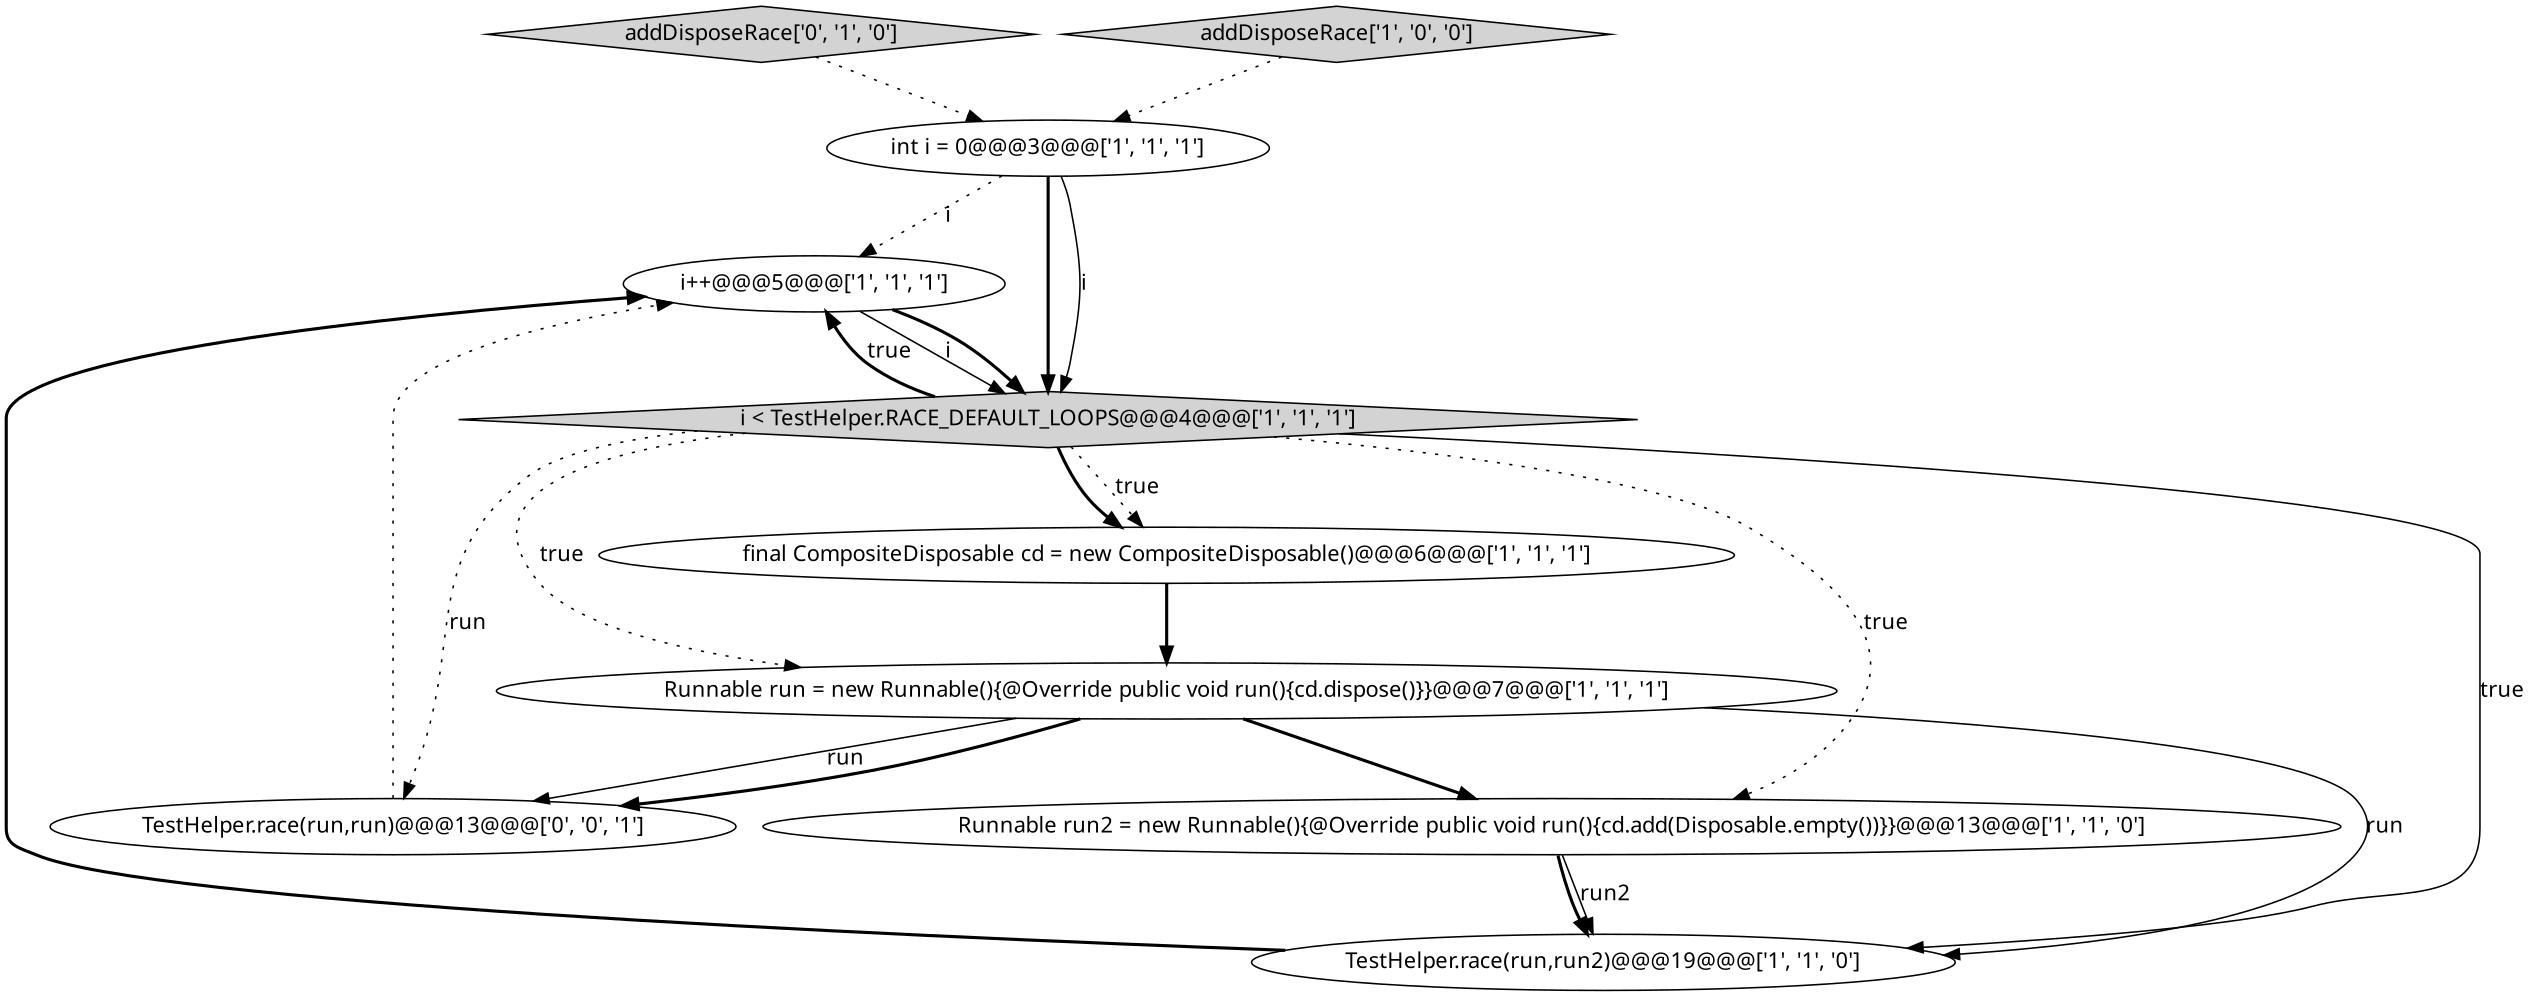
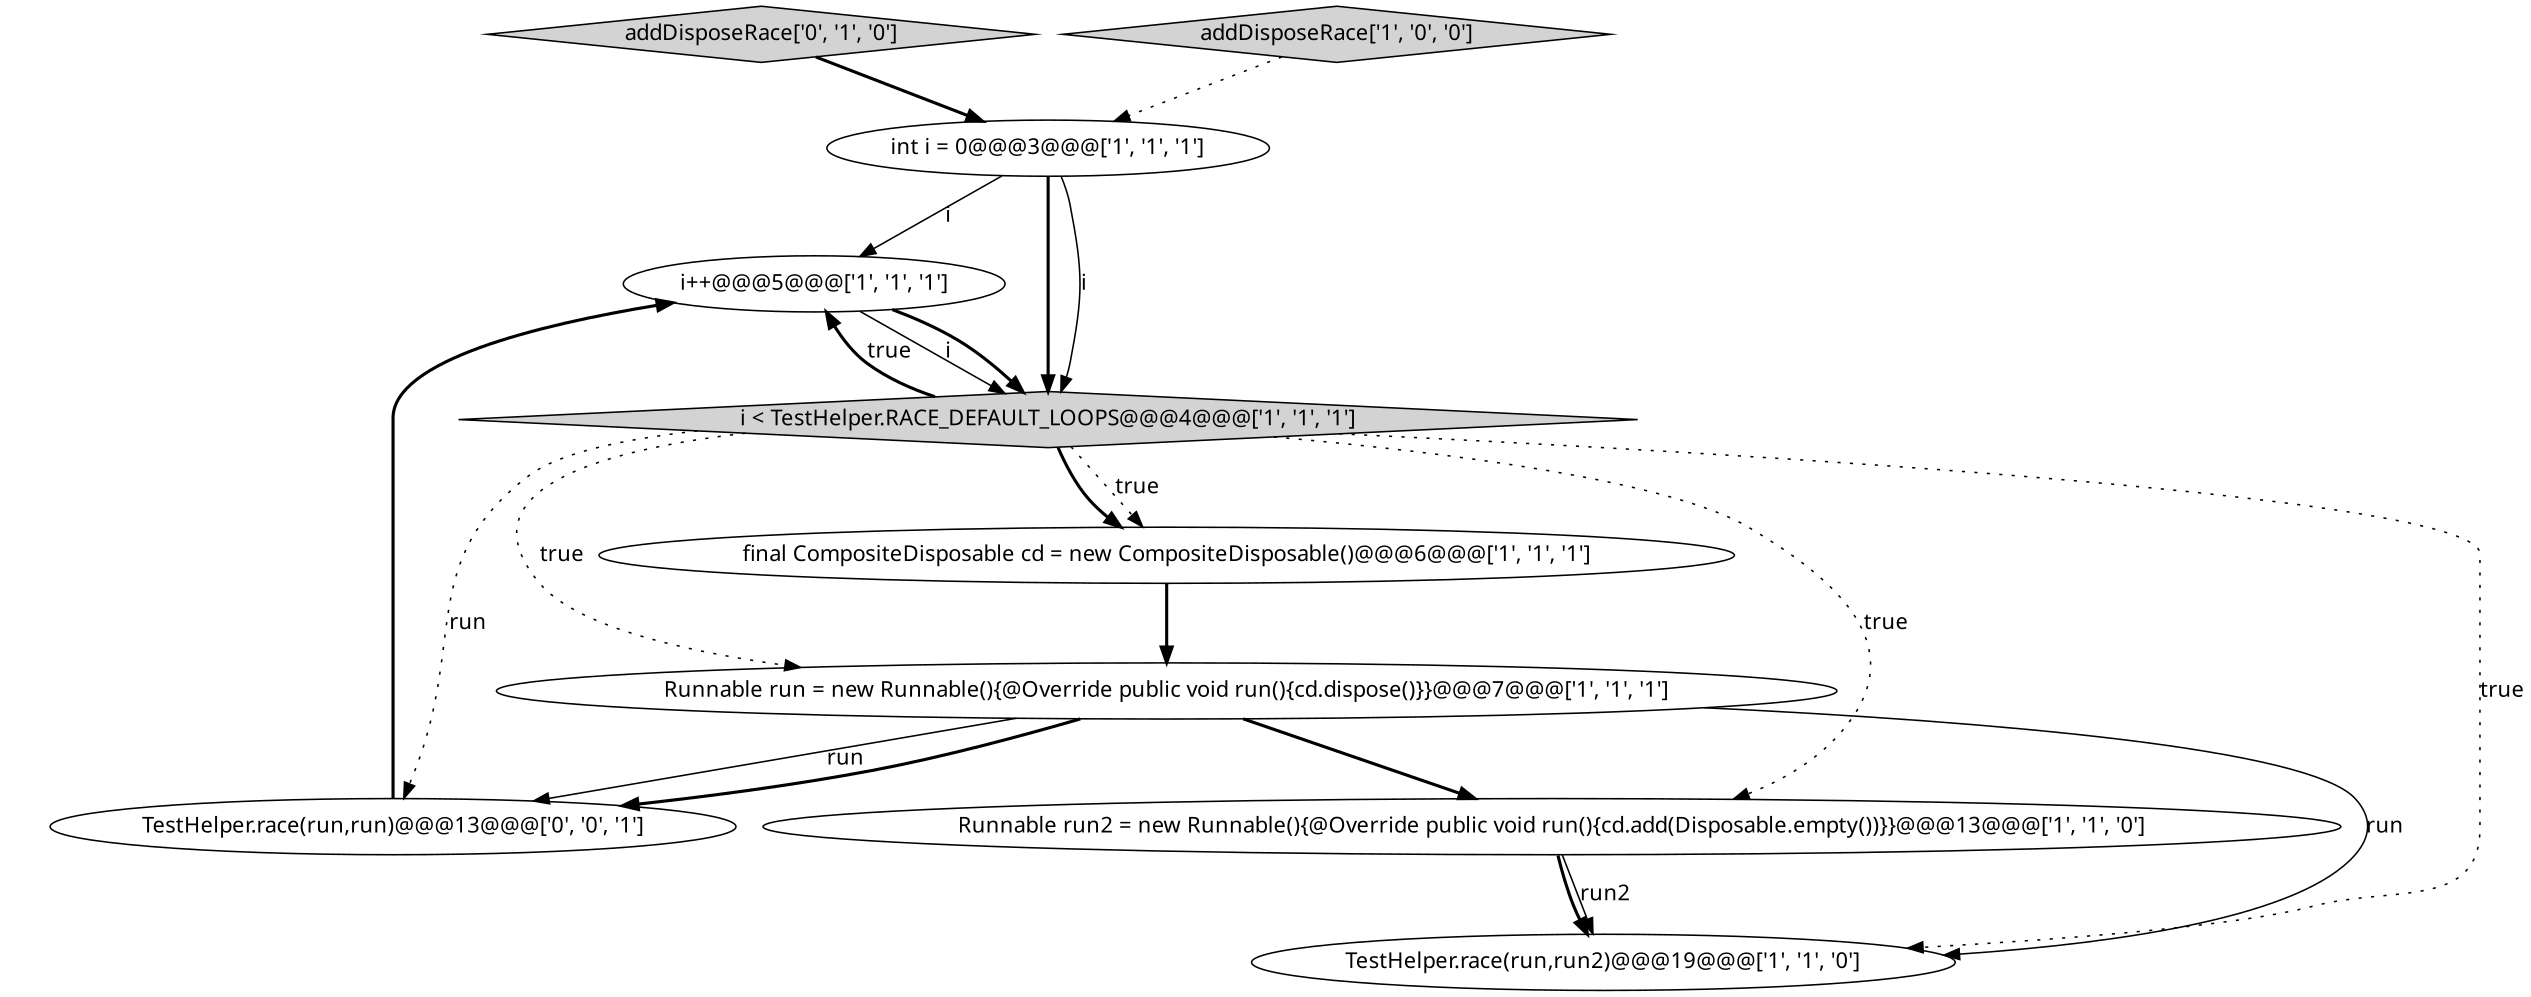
(892, 86) -> (892, 86)
(938, 212) -> (938, 212)
(393, 458) -> (393, 458)
(2348, 512) -> (2348, 512)
(113, 873) -> none
